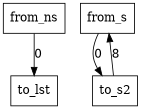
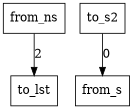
(93, 51) -> none
(38, 55) -> (38, 55)
(116, 55) -> (107, 55)
